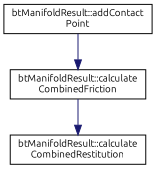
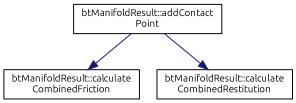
(78, 112) -> (182, 49)
